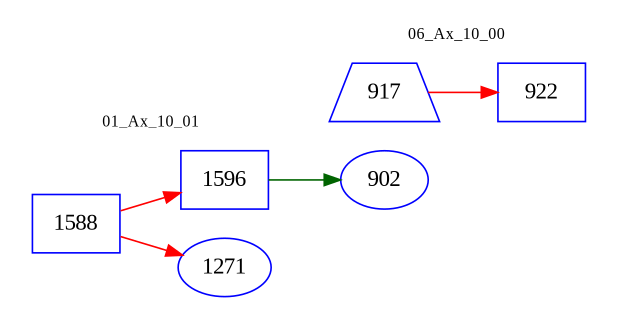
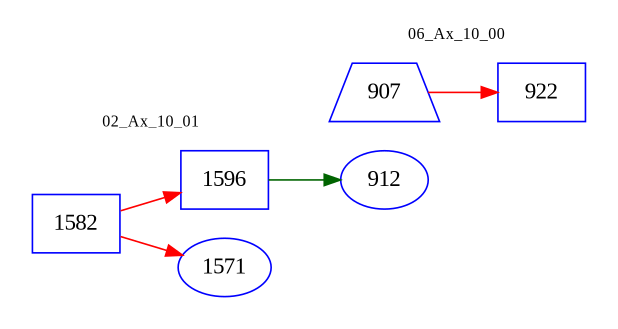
(384, 92) -> (384, 92)
(152, 122) -> (152, 122)
(384, 180) -> (384, 180)
(76, 224) -> (76, 224)
(225, 267) -> (225, 267)
